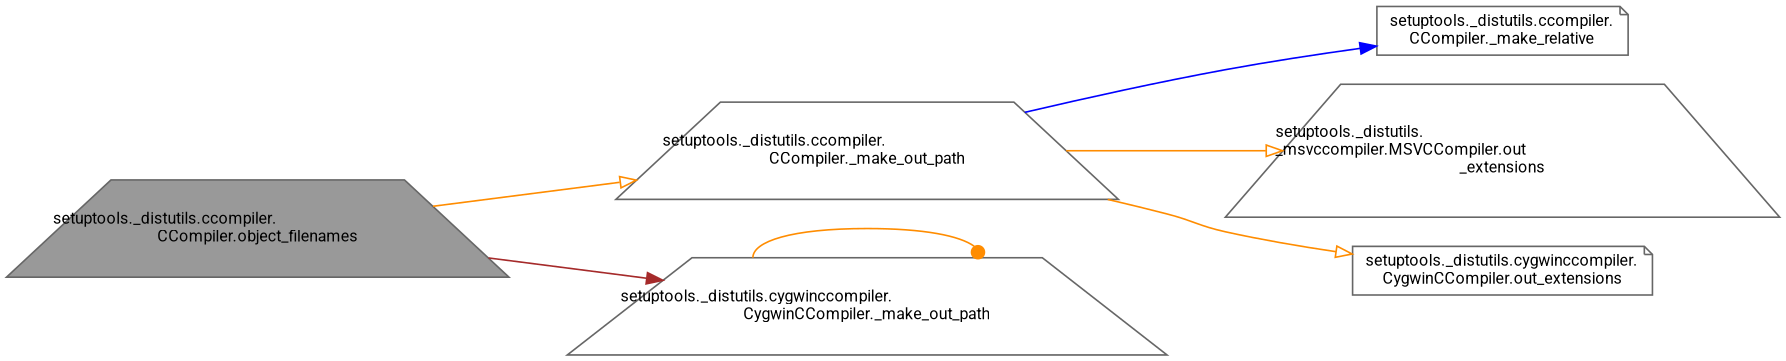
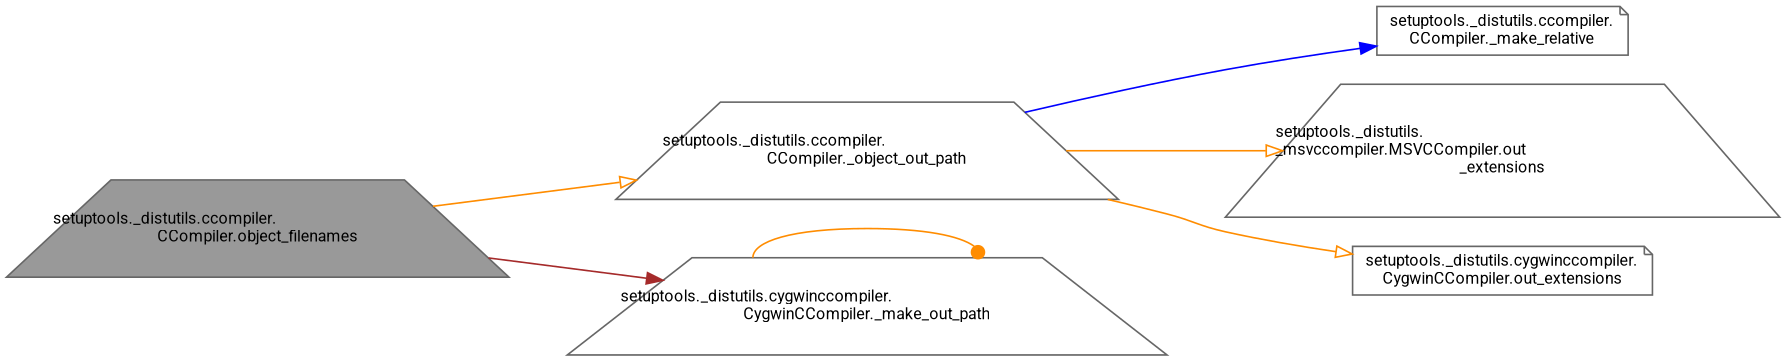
(867, 151) -> (867, 151)
